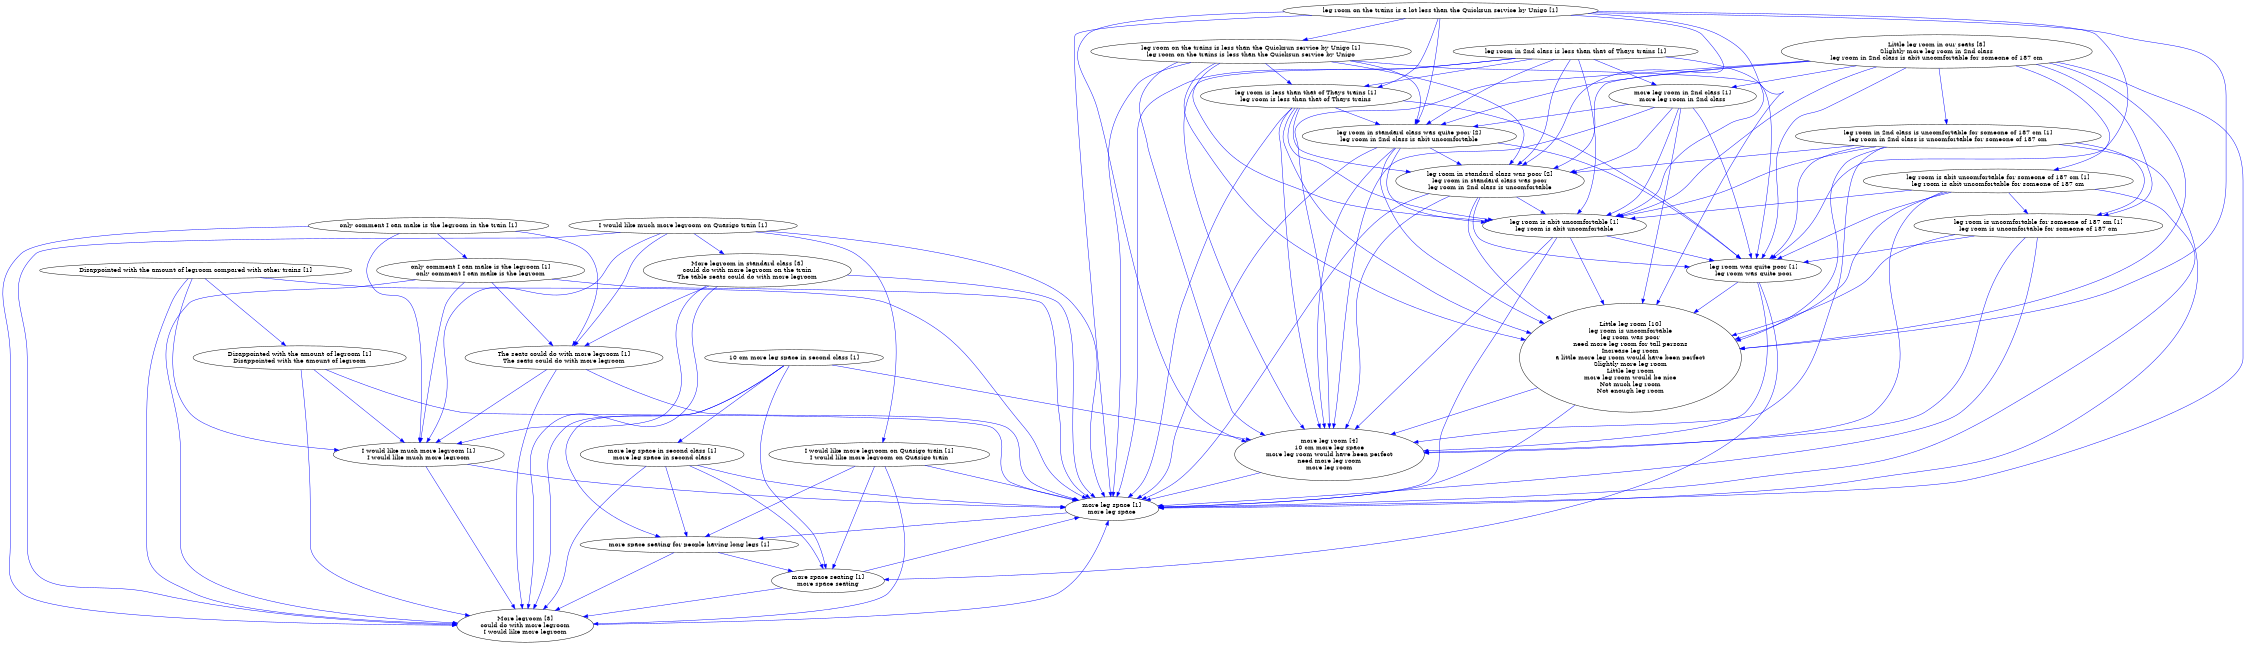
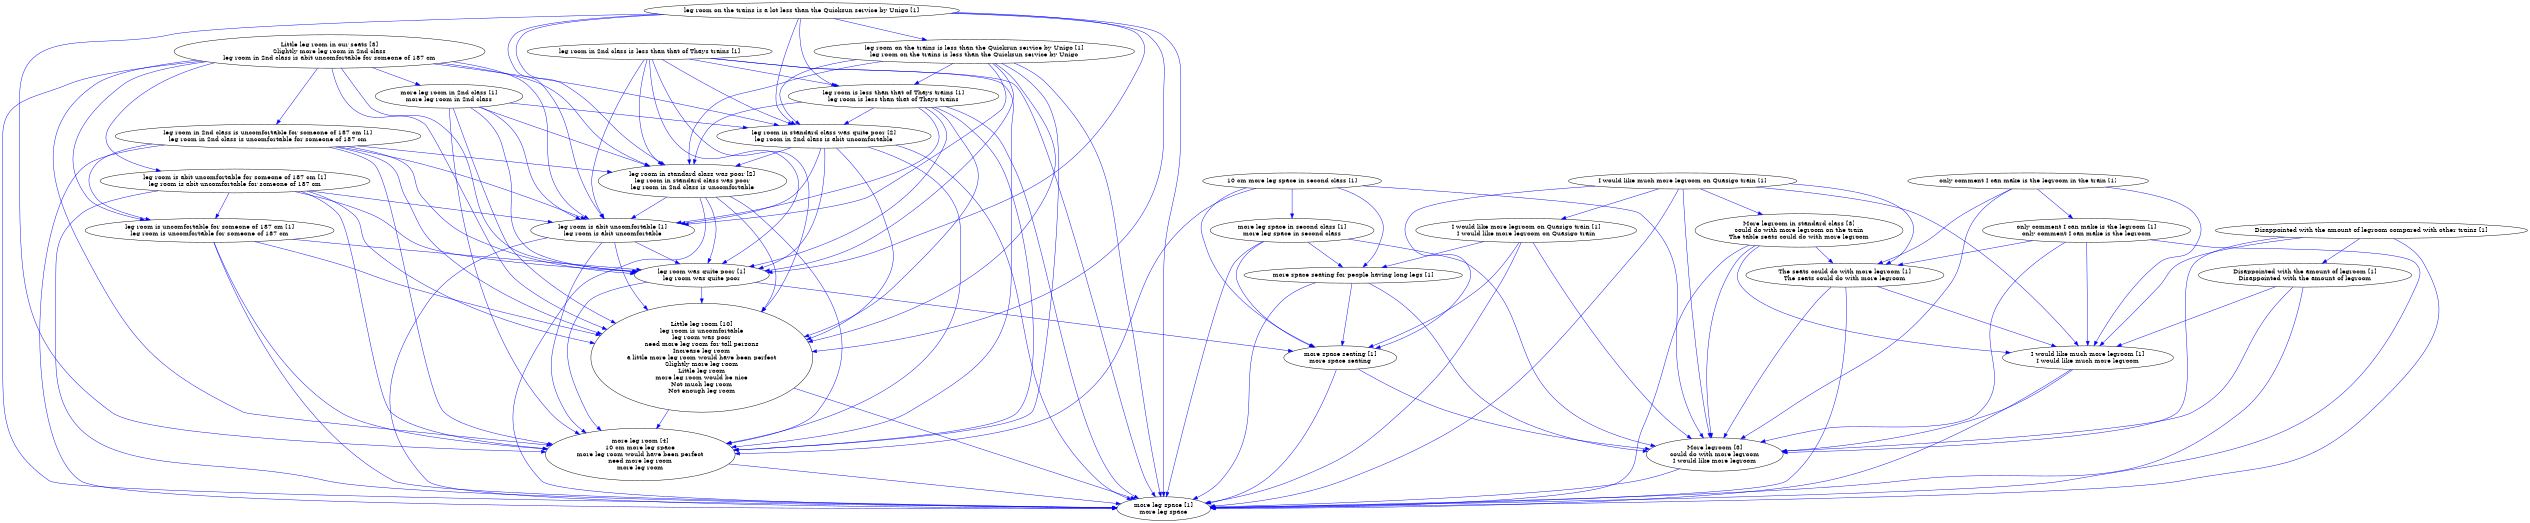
(1619, 70) -> (754, 151)
none -> (1405, 234)
(915, 526) -> (1249, 385)
